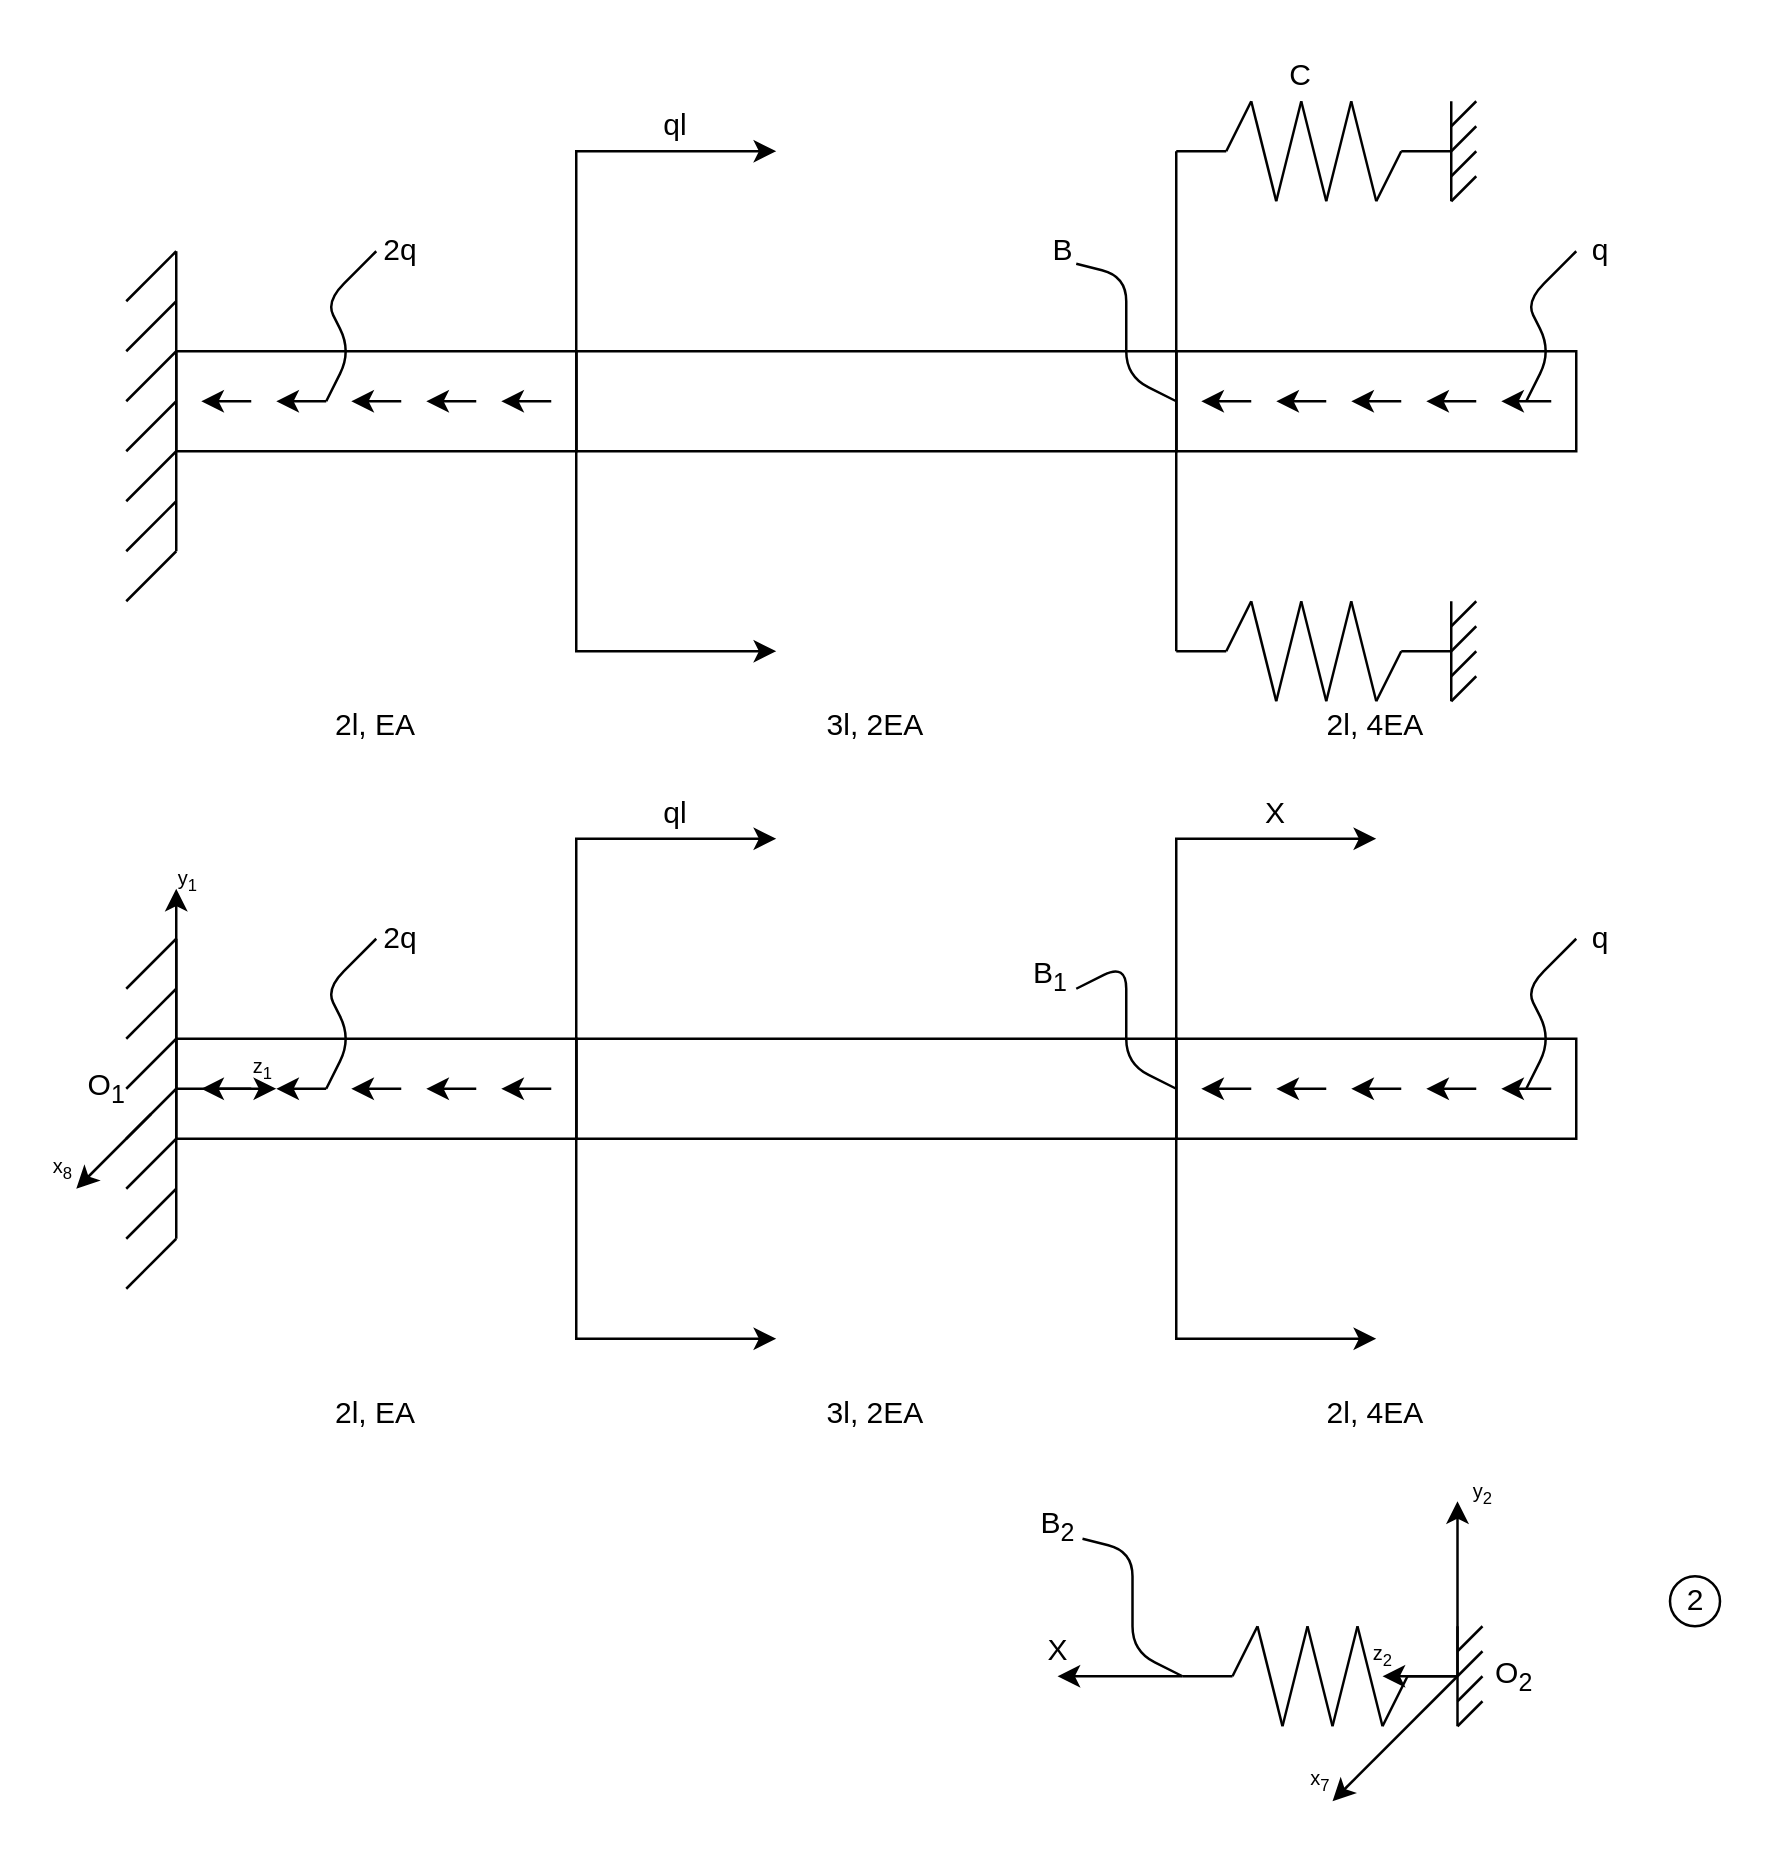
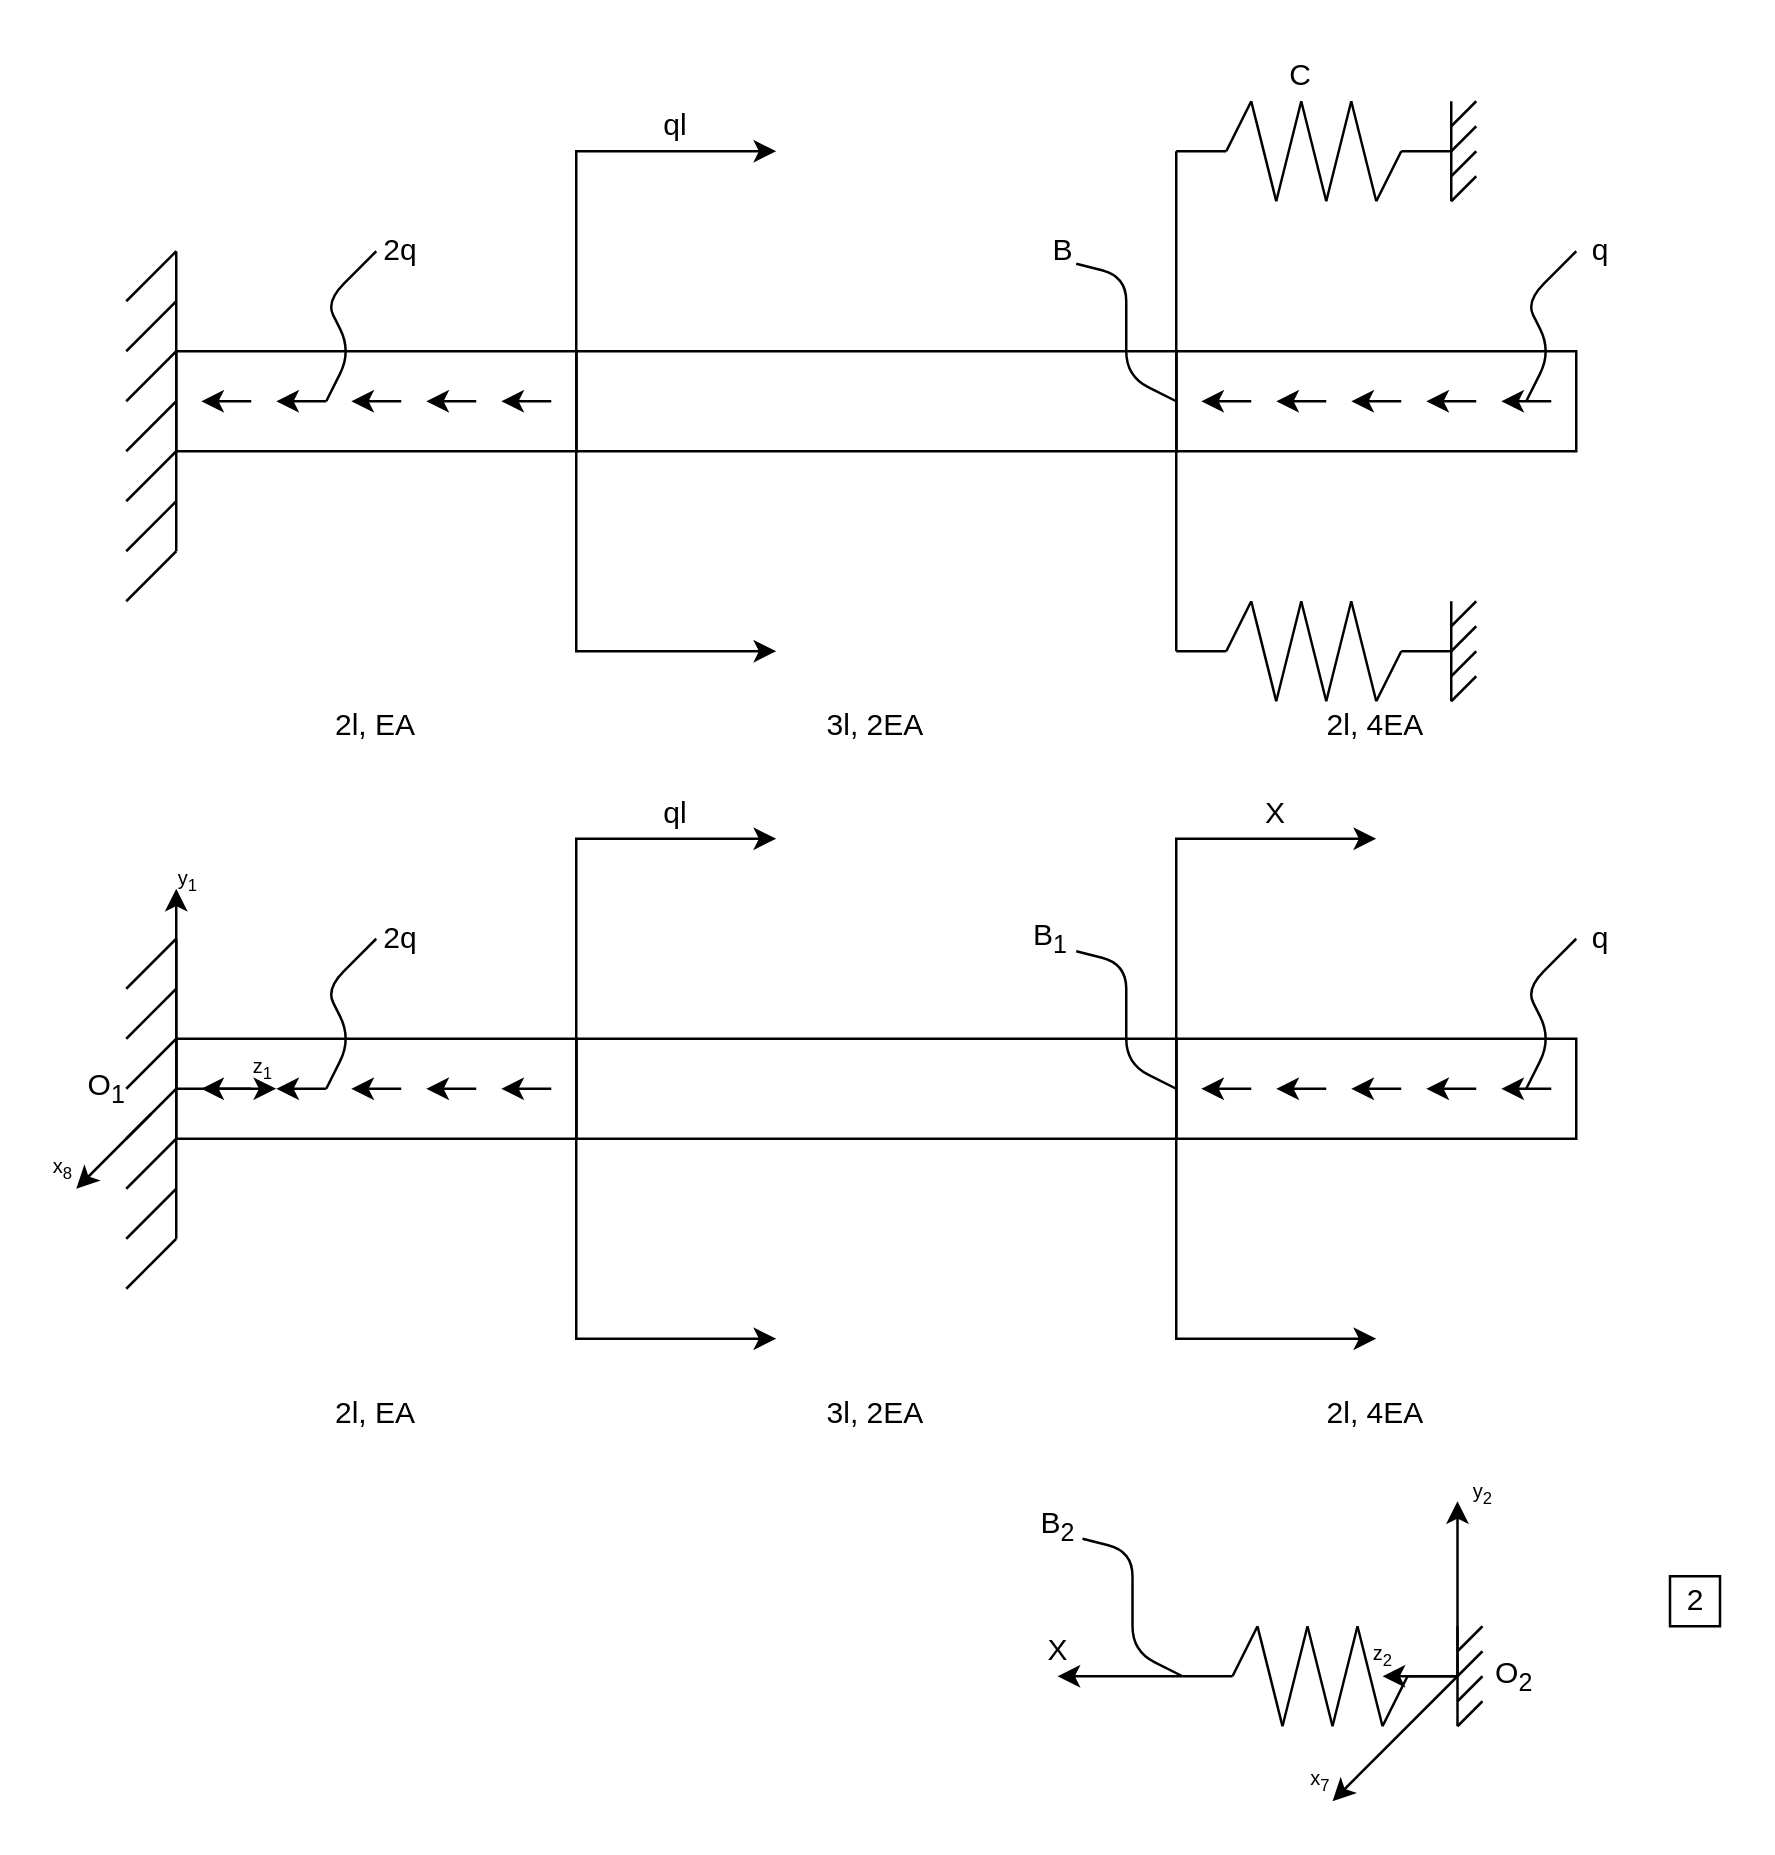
(1051, 976) -> (1051, 939)
(1695, 1601) -> (1695, 1601)
